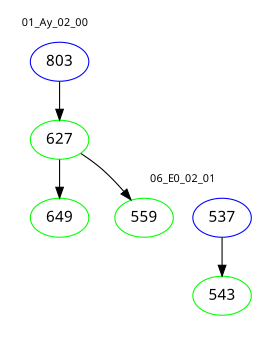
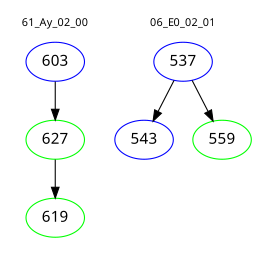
(55, 23) -> (55, 23)
(60, 62) -> (55, 62)
(113, 180) -> (200, 96)
(60, 218) -> (55, 218)
(222, 296) -> (144, 140)
